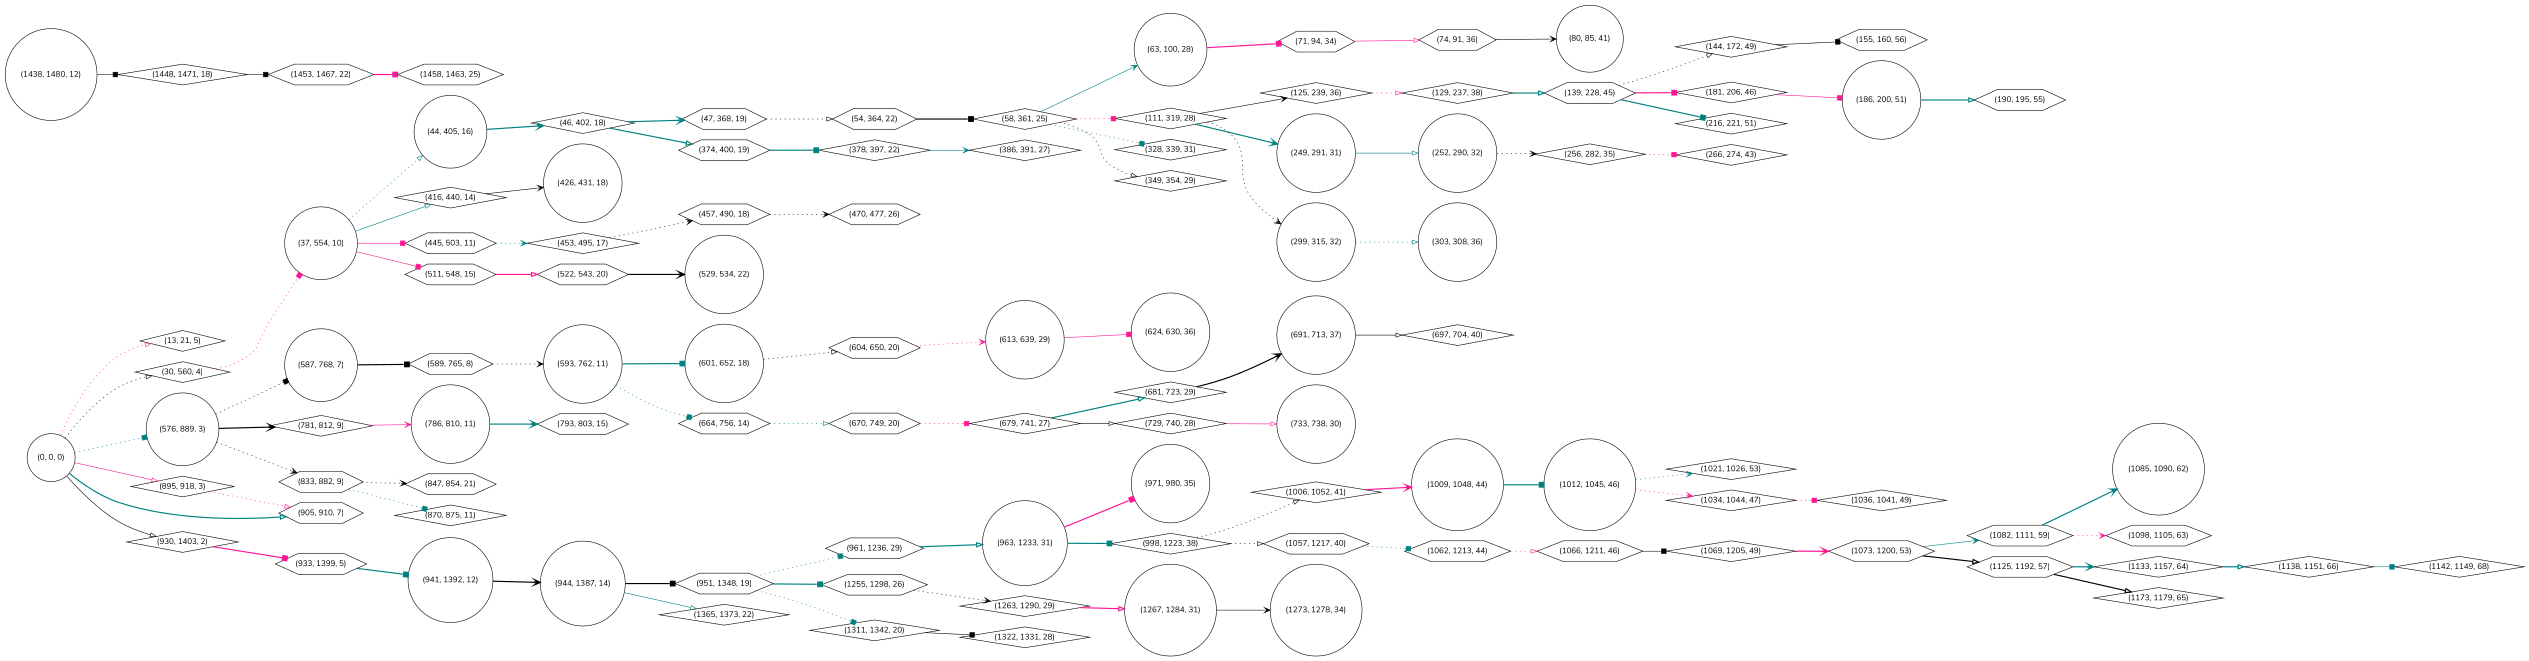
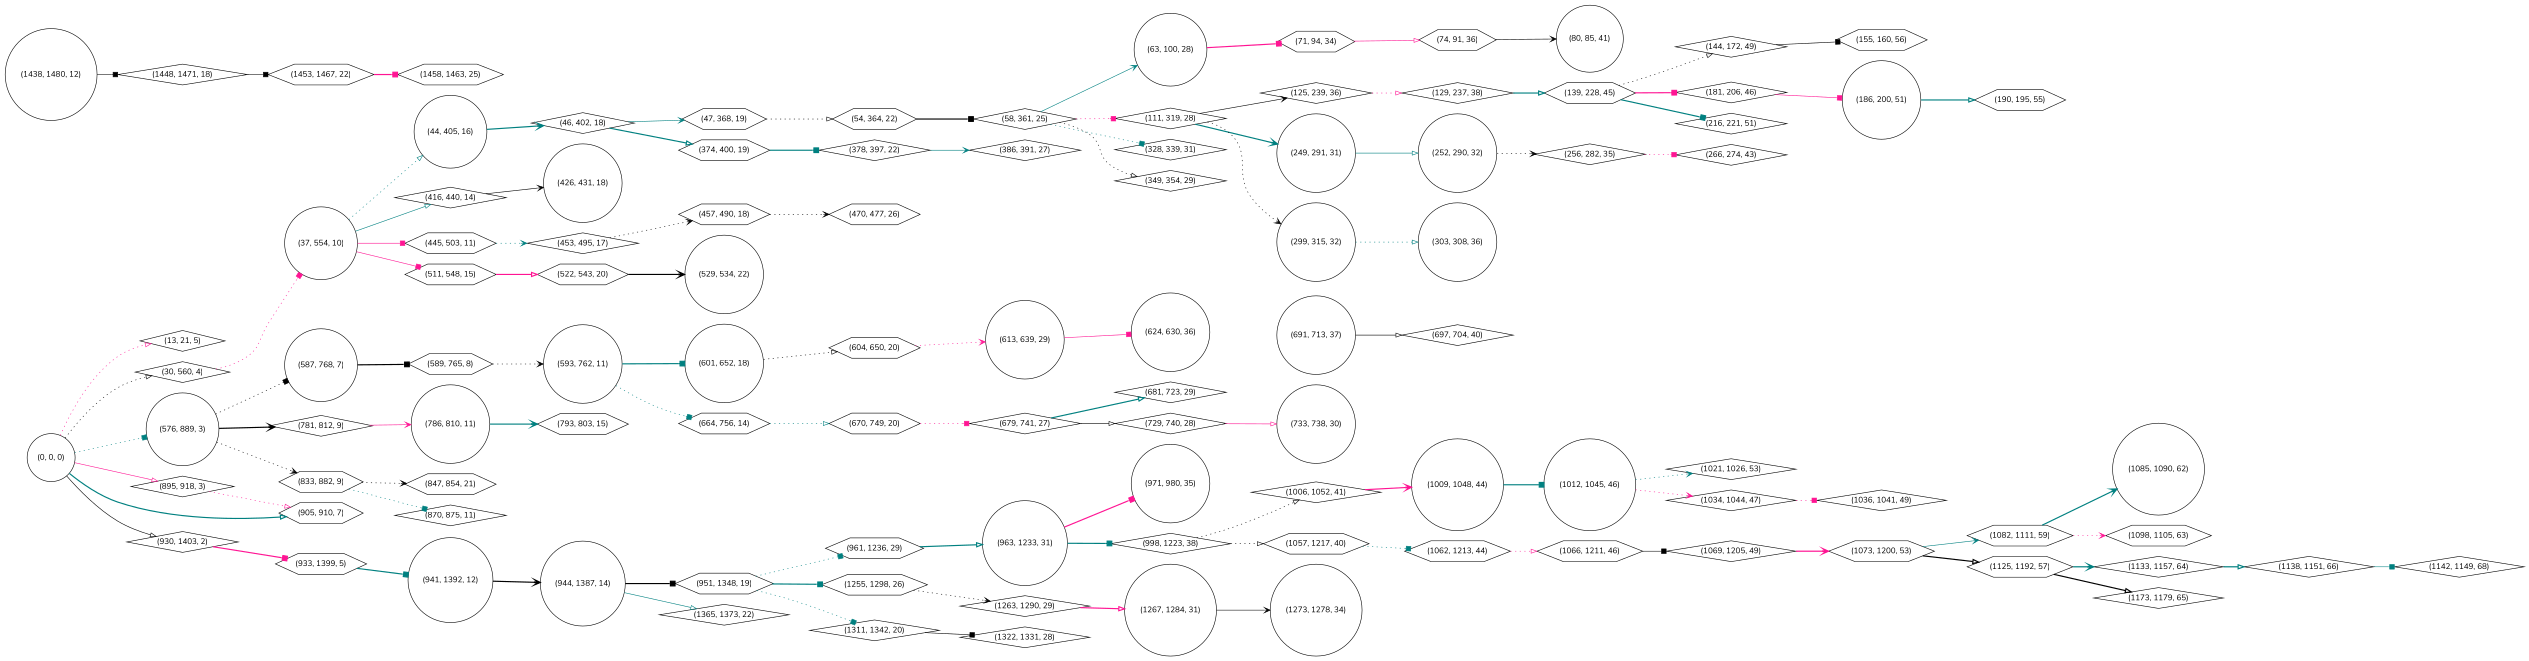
(653, 121) -> (653, 121)
(1237, 374) -> none
